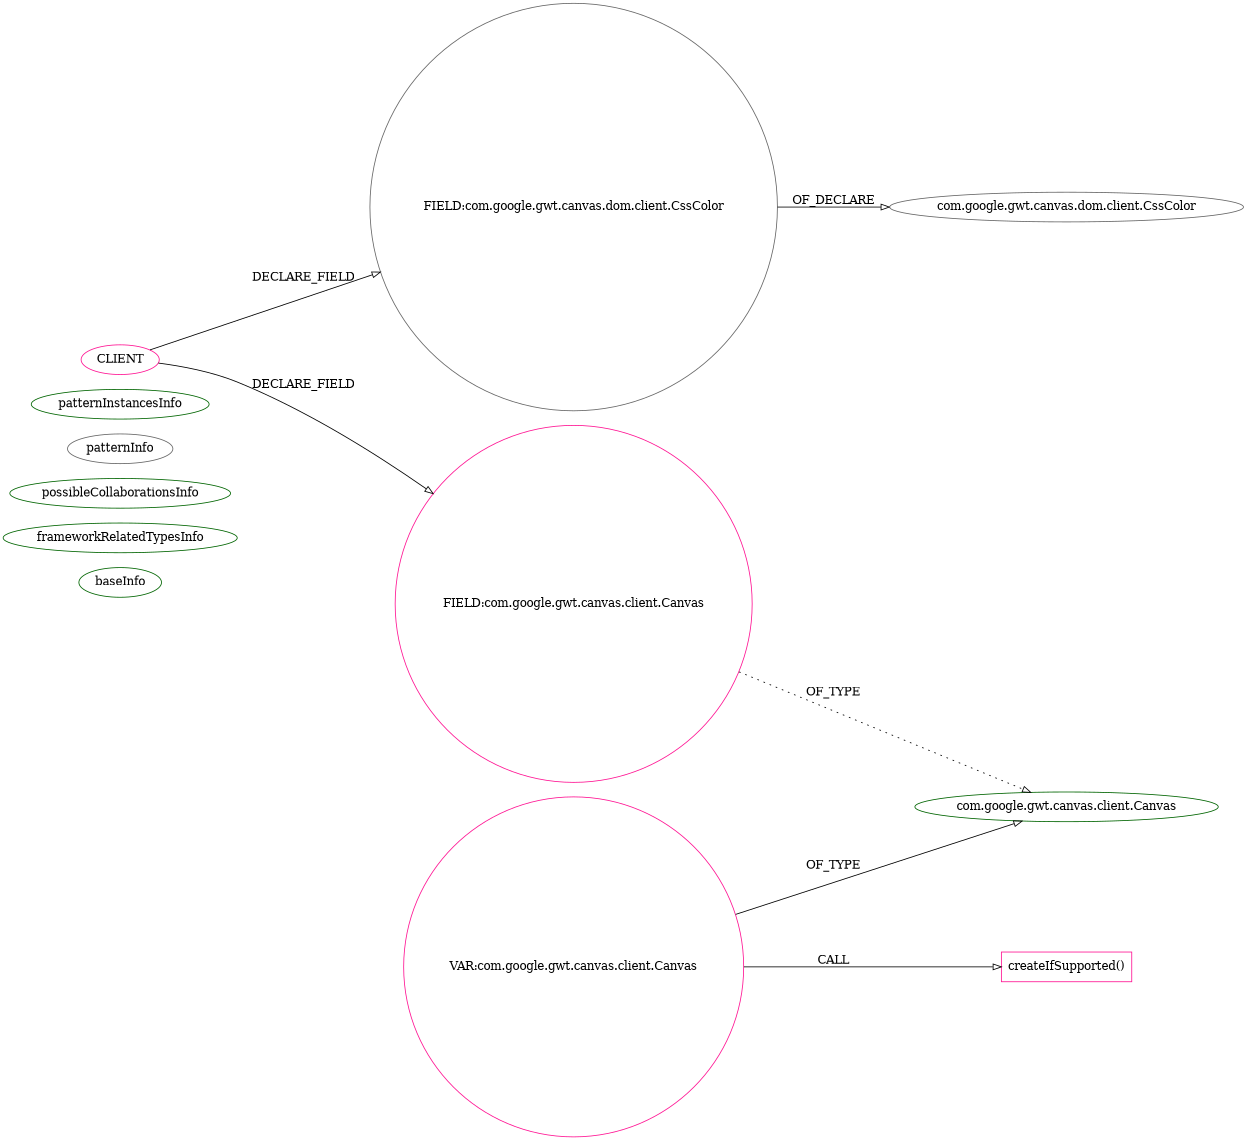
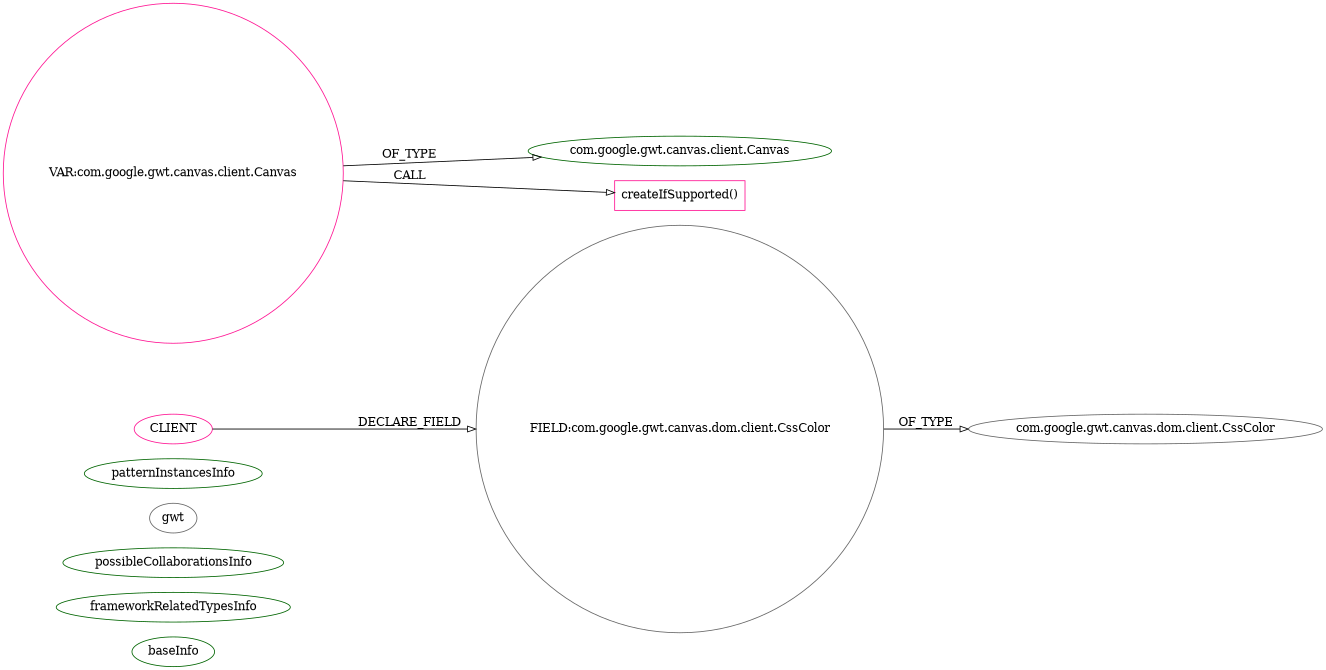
(833, 201) -> (926, 423)
(120, 449) -> (173, 518)
(574, 604) -> none
